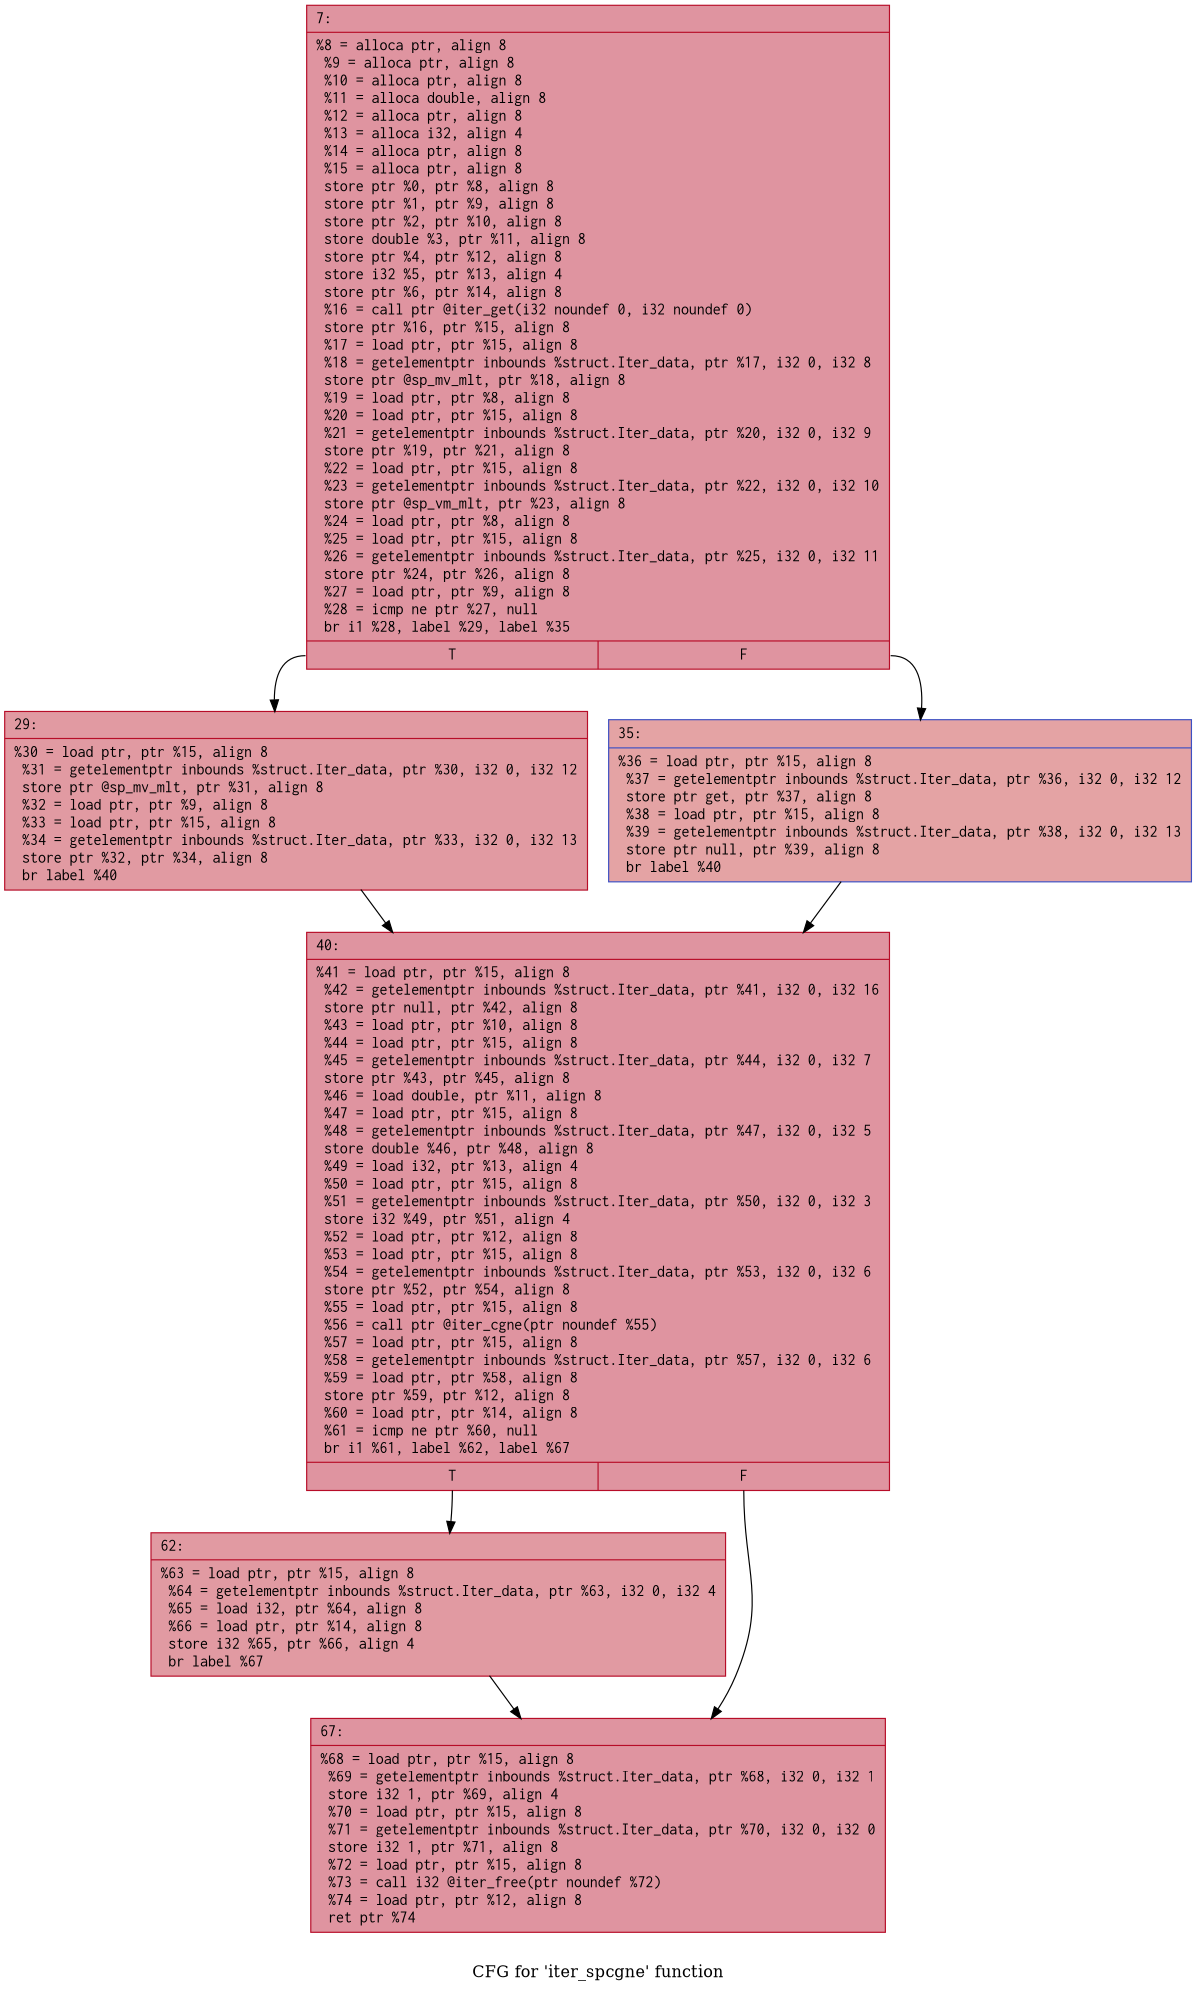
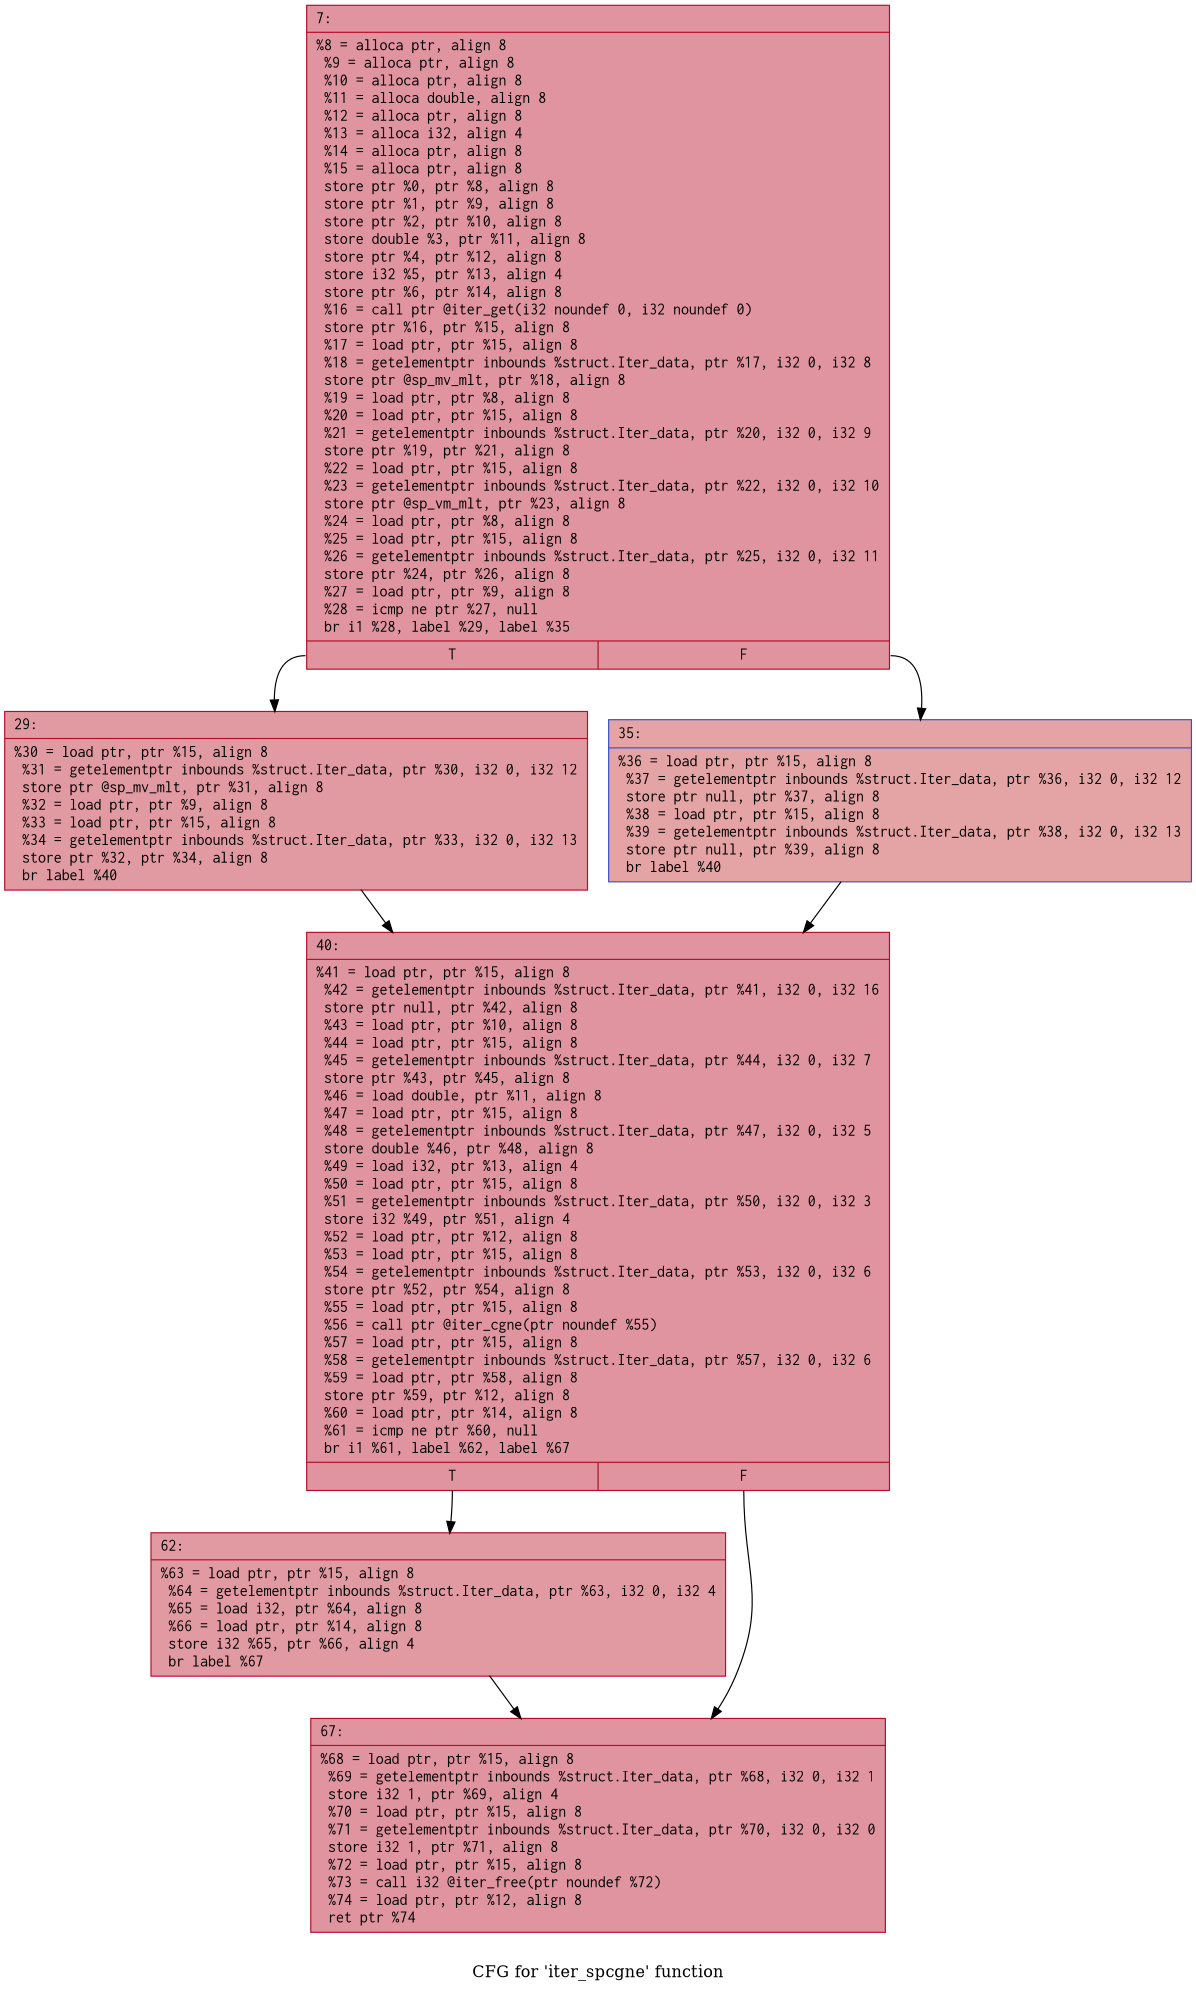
(746, 797) -> (749, 797)
